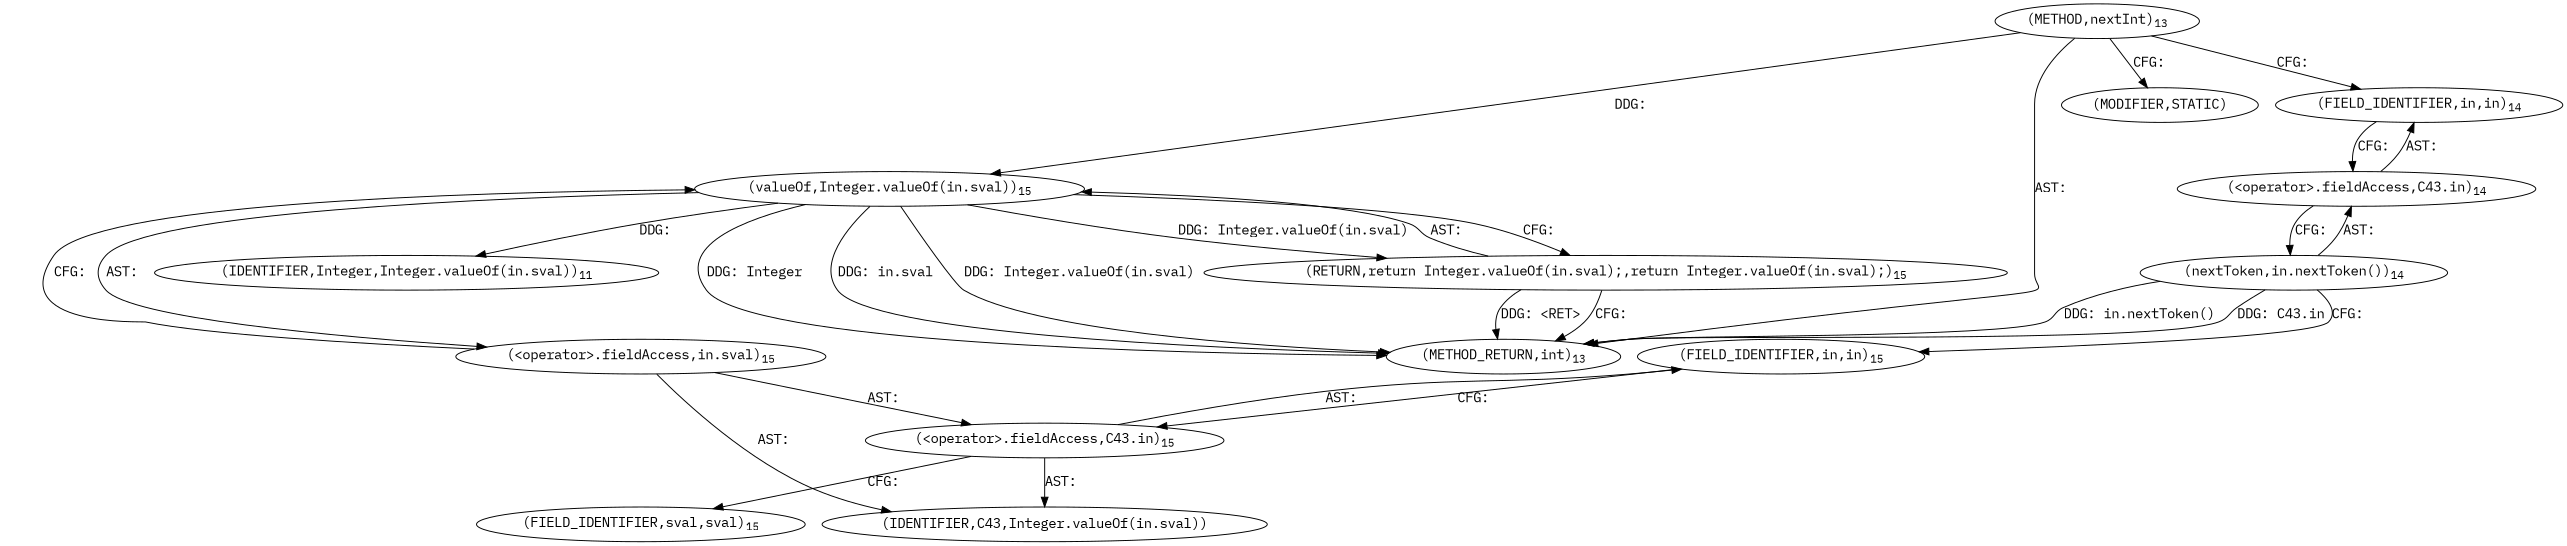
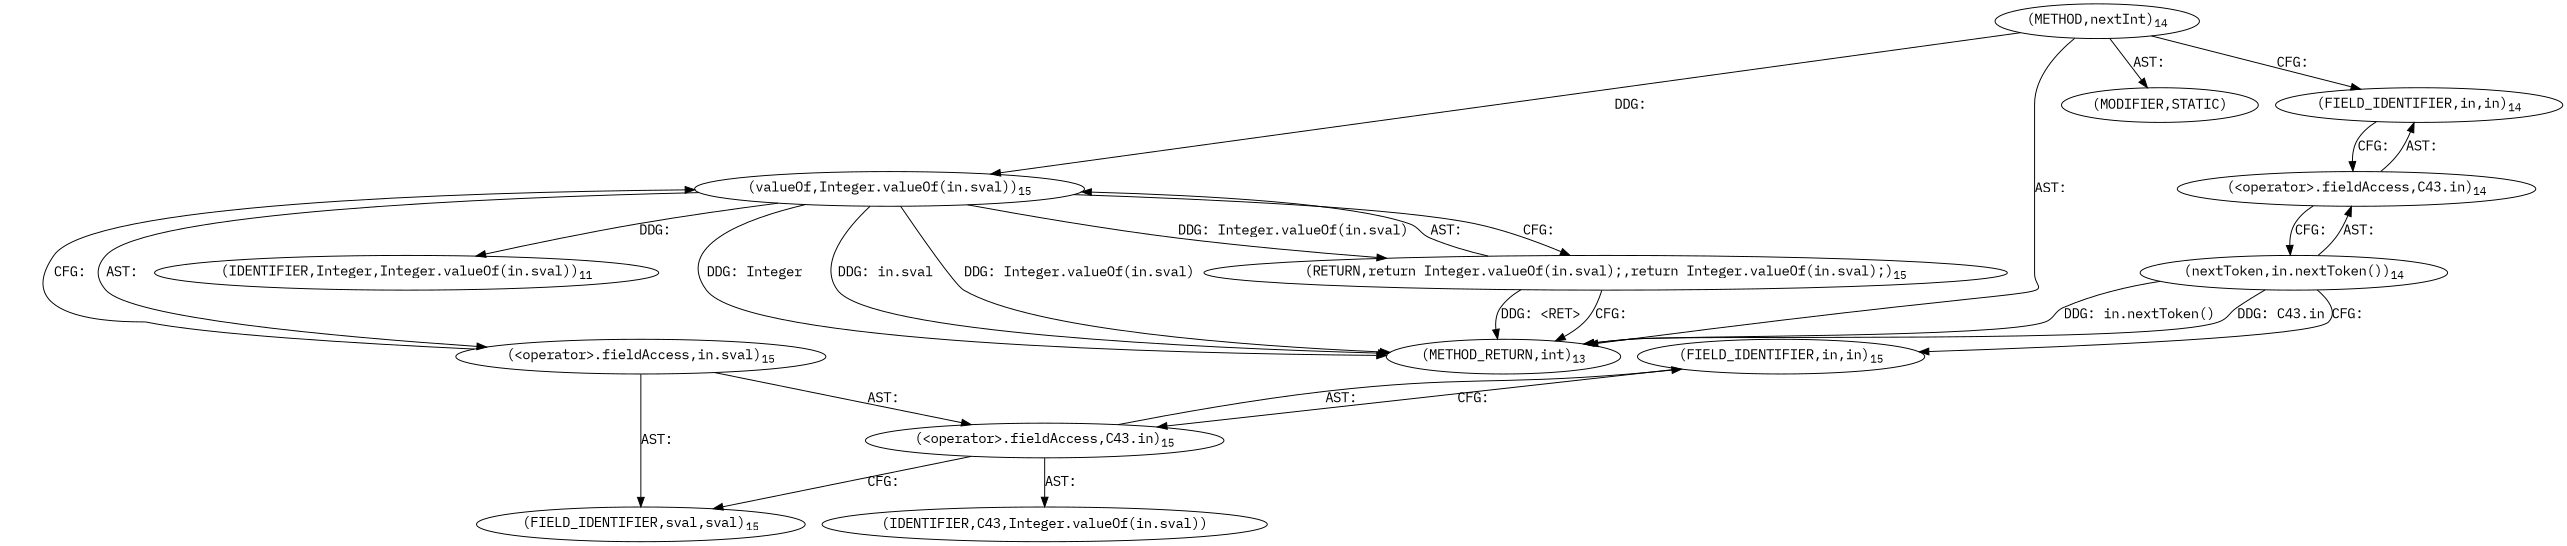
(2161, 20) -> (2161, 20)
(2153, 63) -> (2153, 63)
(759, 459) -> (641, 436)
